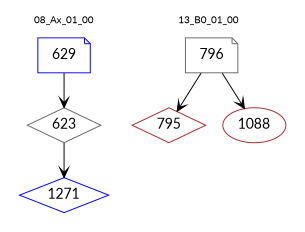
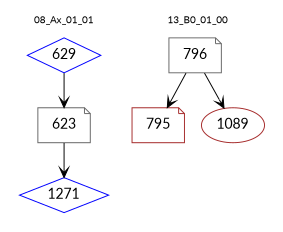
(64, 21) -> (64, 21)
(64, 55) -> (64, 55)
(64, 125) -> (64, 125)
(169, 125) -> (158, 125)
(254, 125) -> (233, 125)
